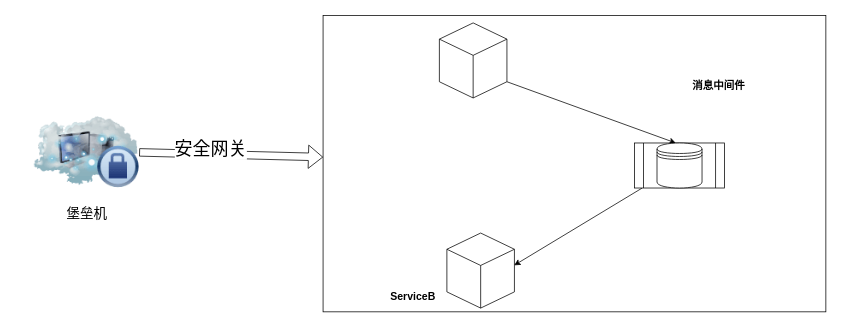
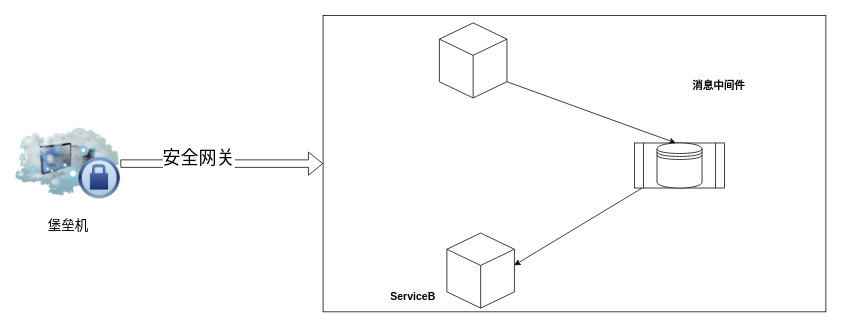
(87, 152) -> (68, 164)
